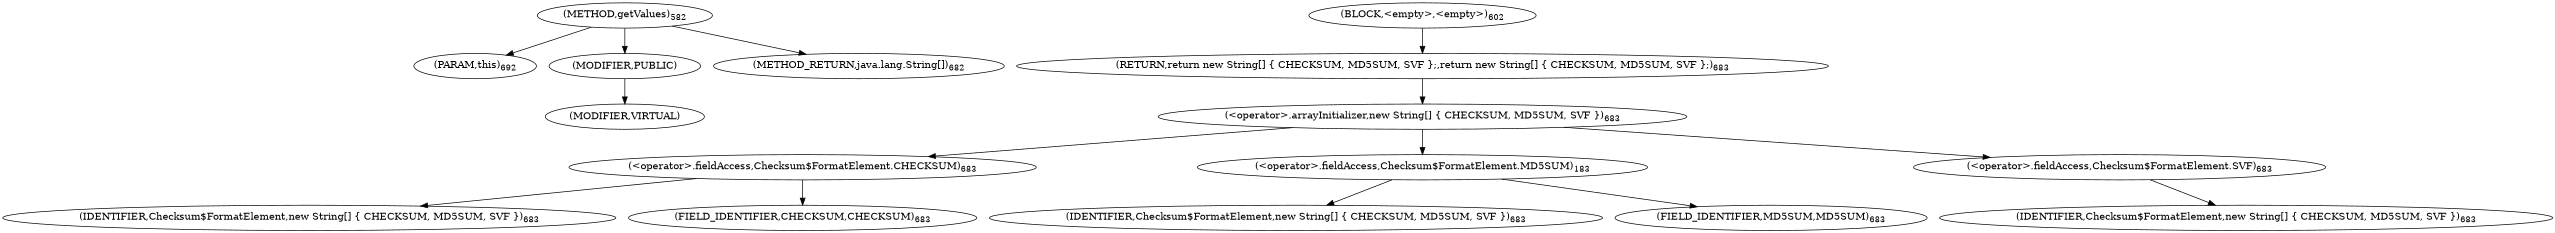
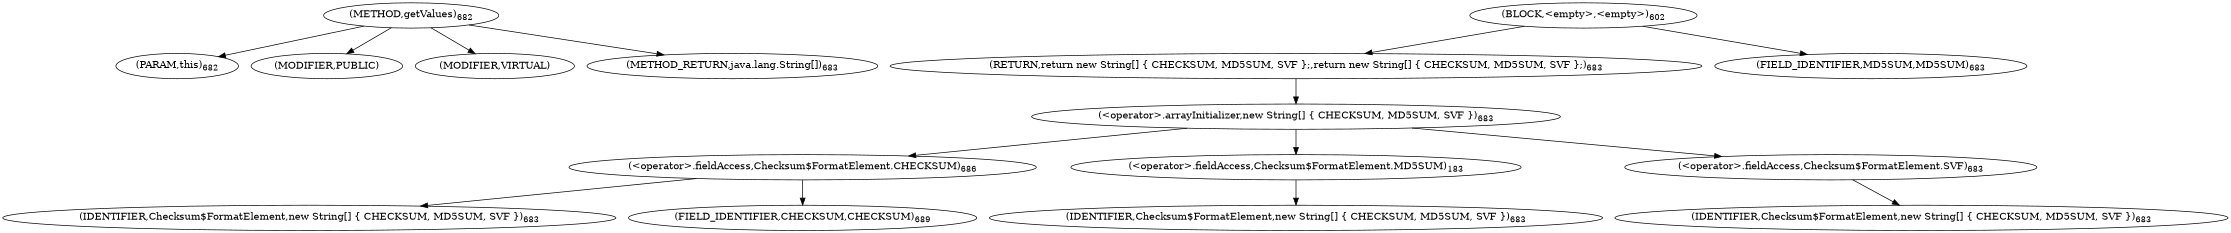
(679, 14) -> (465, 14)
(509, 65) -> (211, 65)
(957, 65) -> (830, 65)
(625, 88) -> (450, 39)
(969, 166) -> (969, 166)
(1596, 192) -> (1721, 40)
(923, 217) -> (923, 217)
